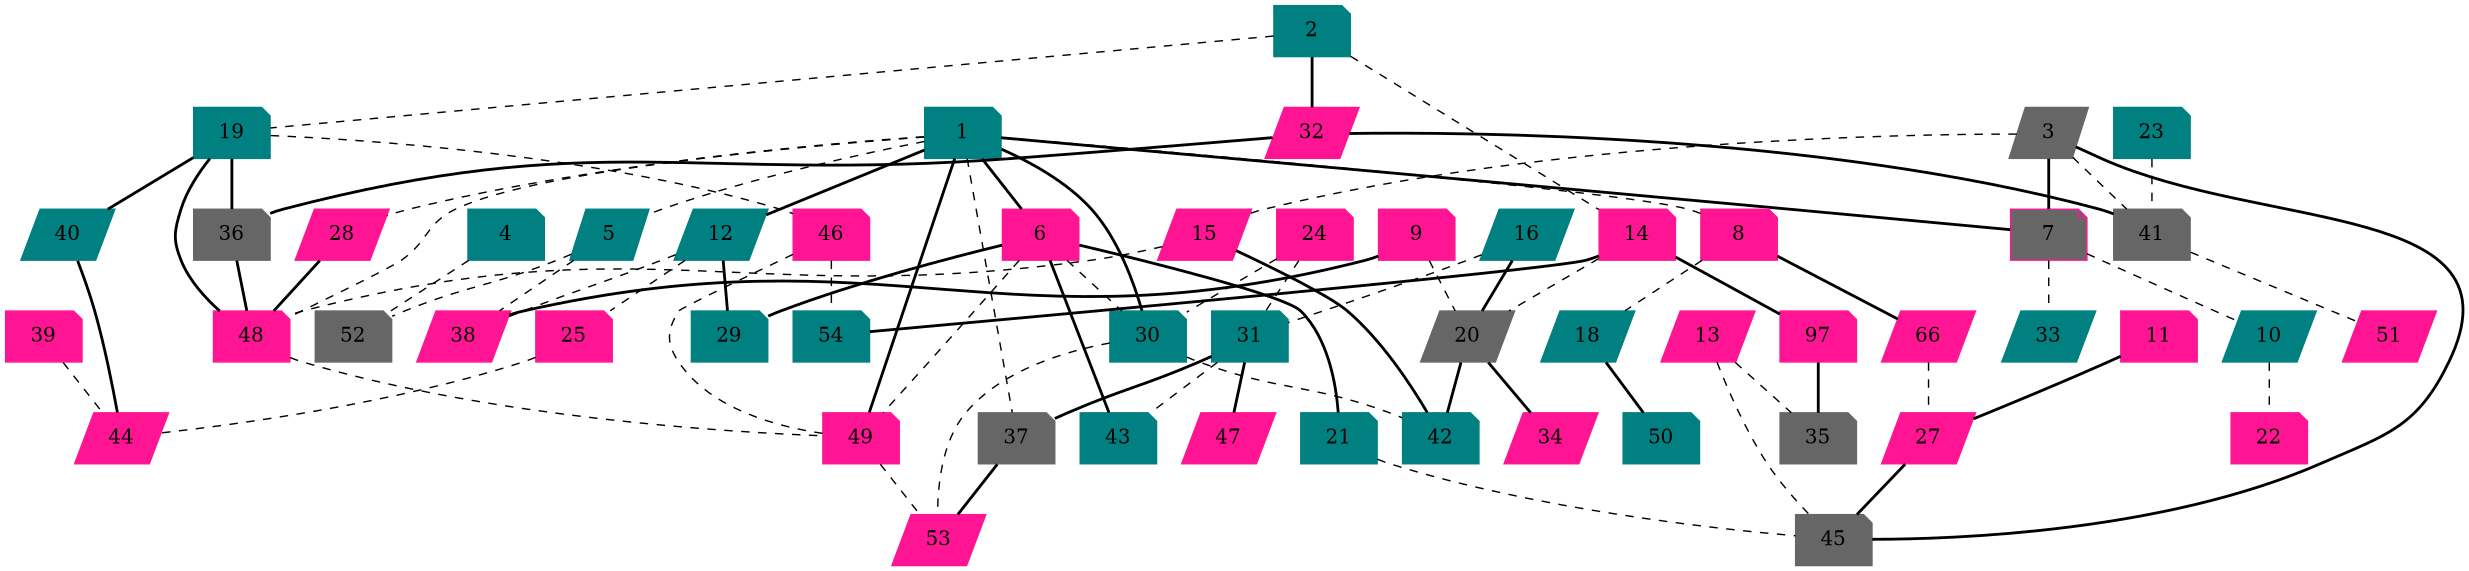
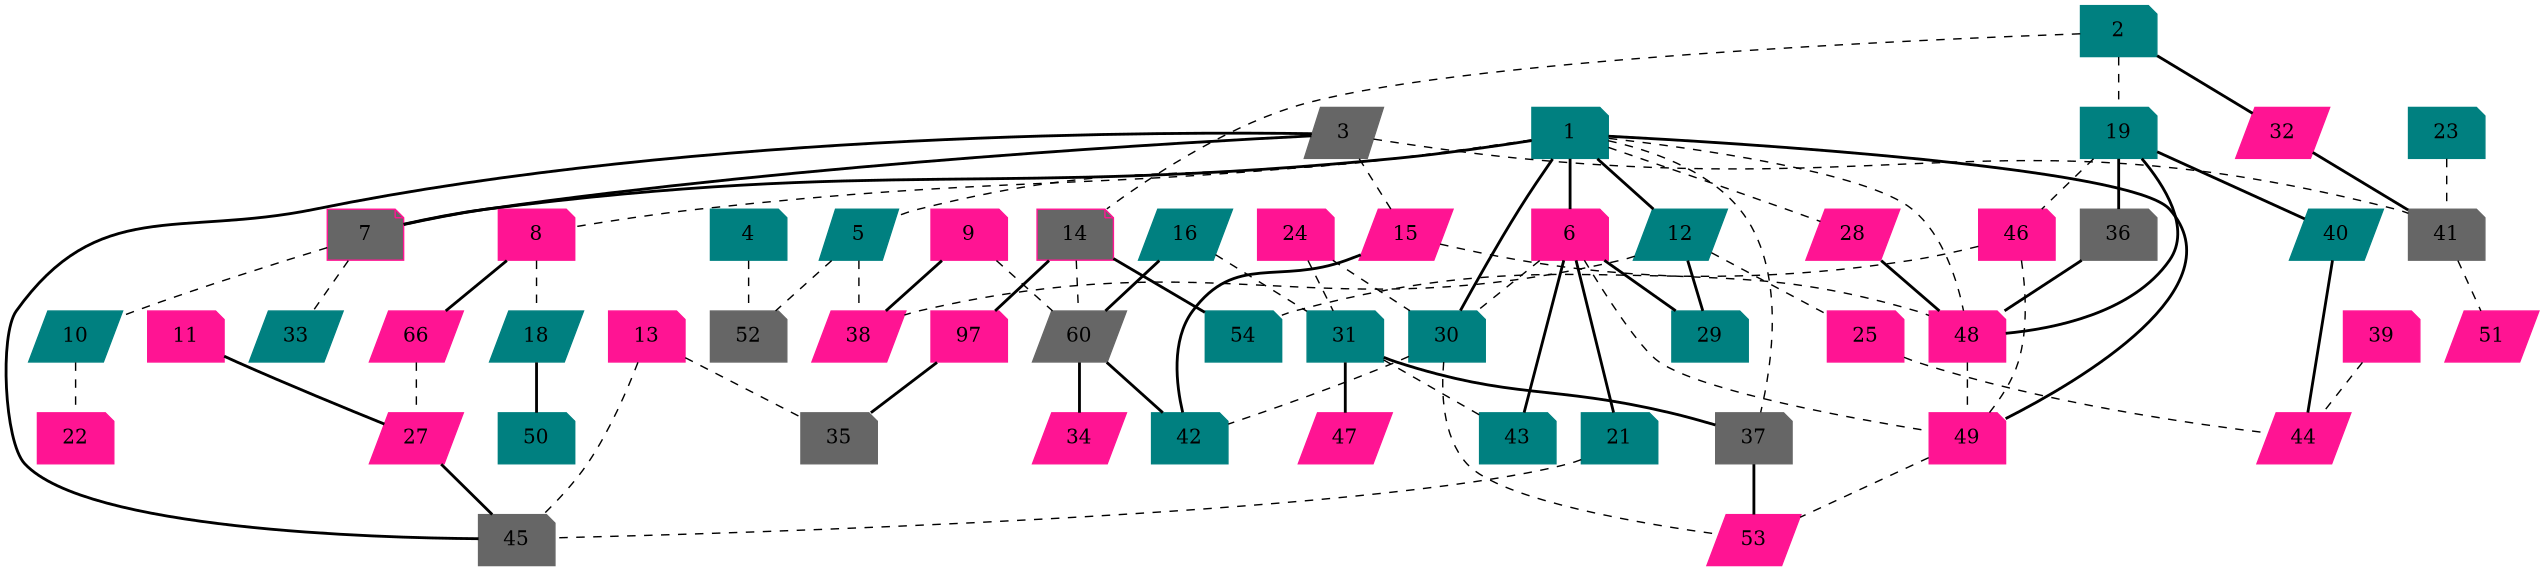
(769, 164) -> none
(1637, 235) -> (1075, 235)
(1468, 337) -> (1079, 337)
(1708, 337) -> (647, 337)
